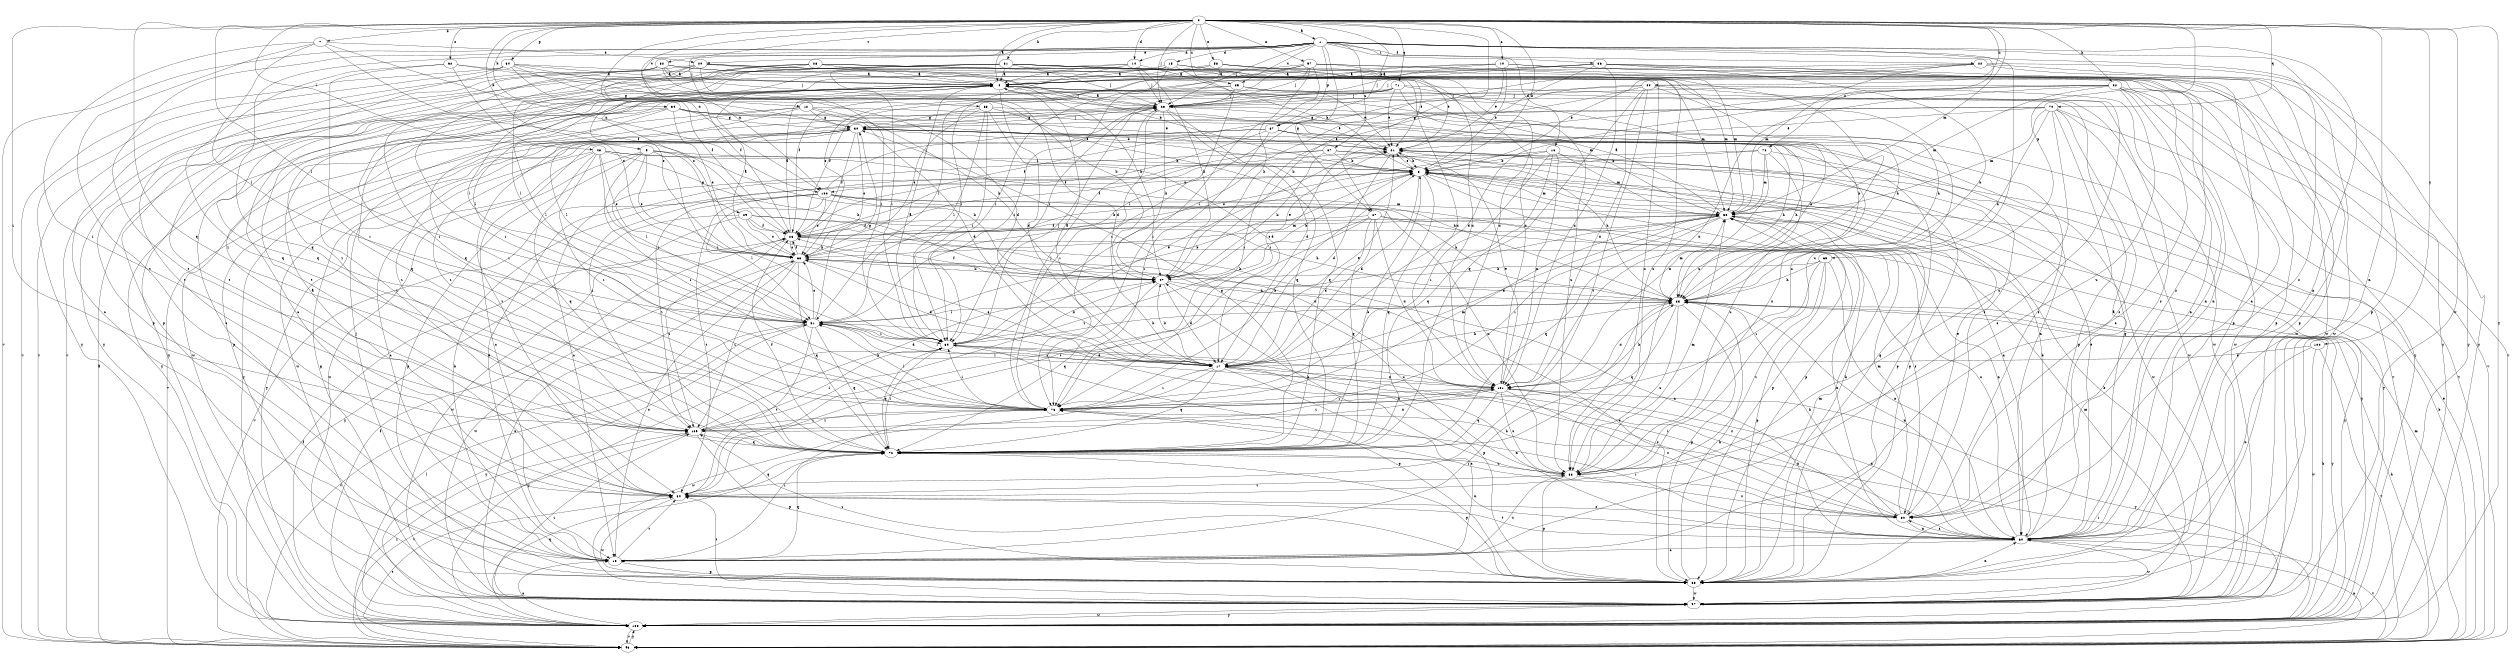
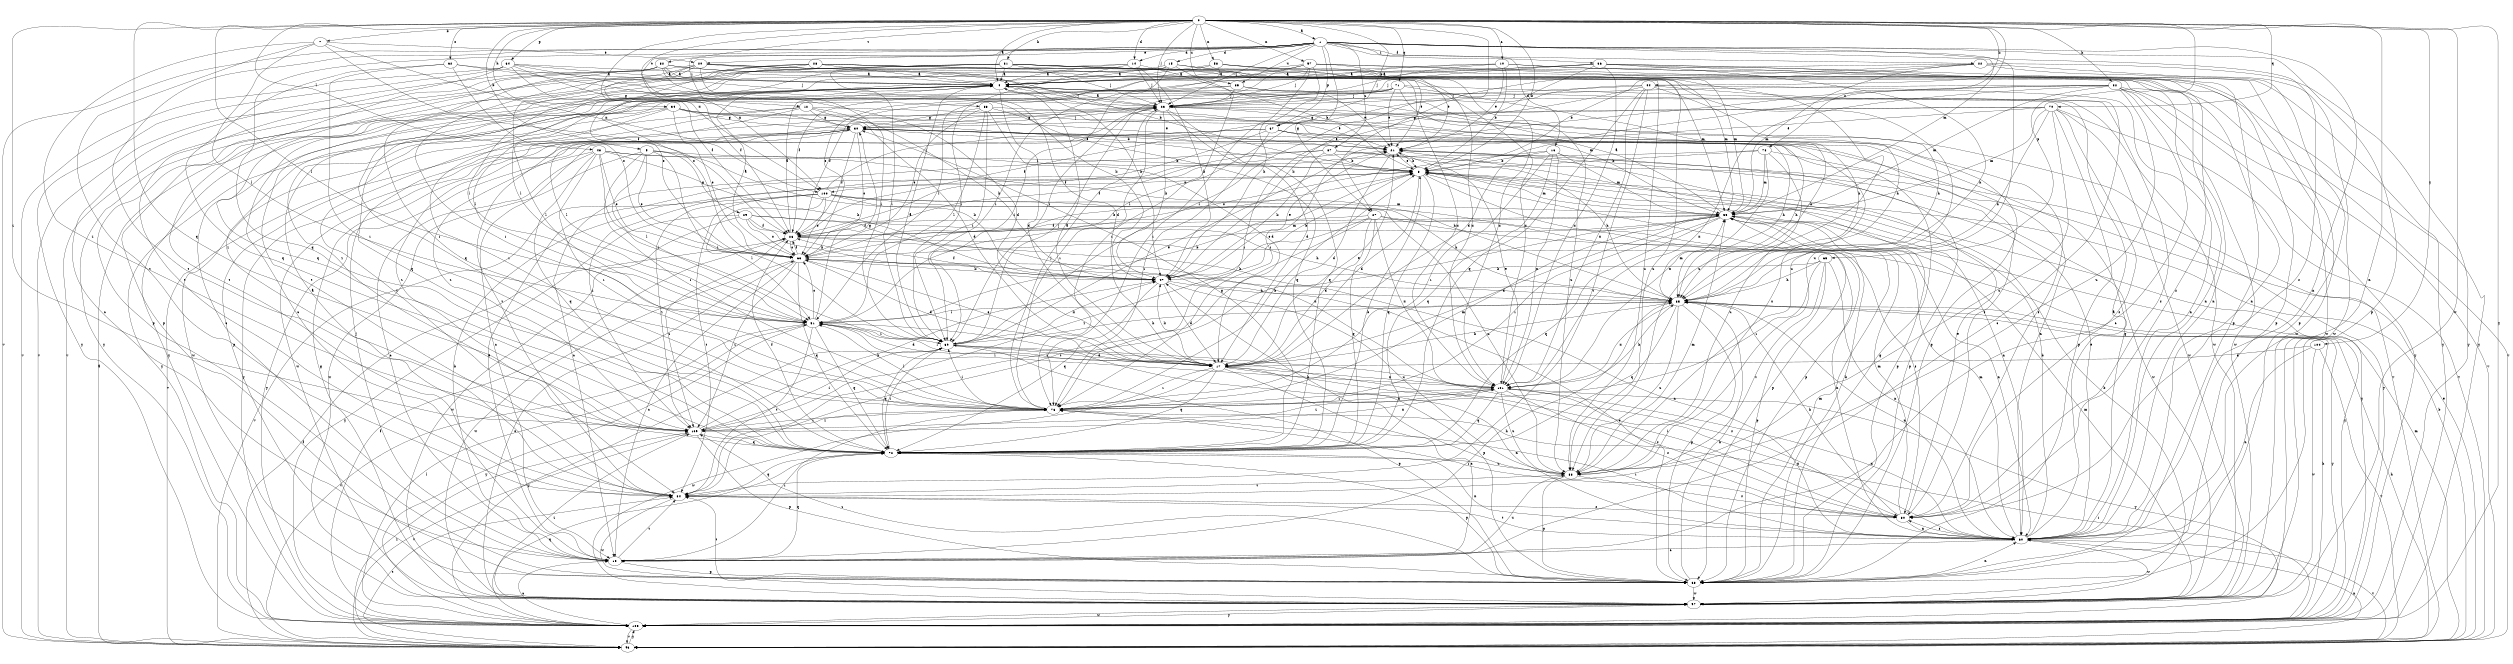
(1981, 377) -> (1981, 377)
(595, 570) -> (1904, 152)
